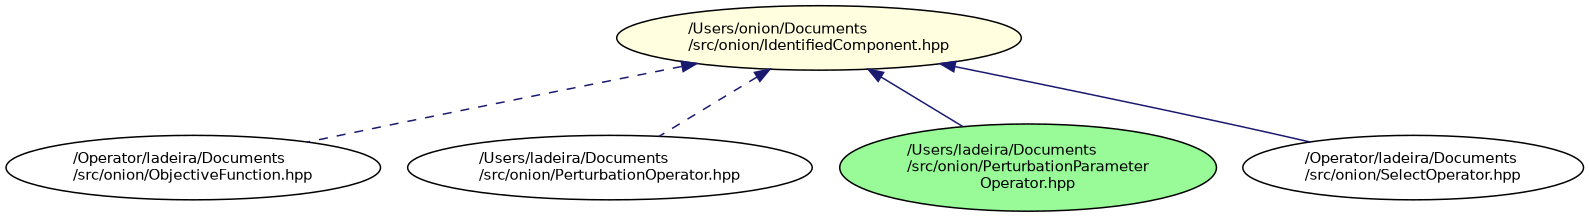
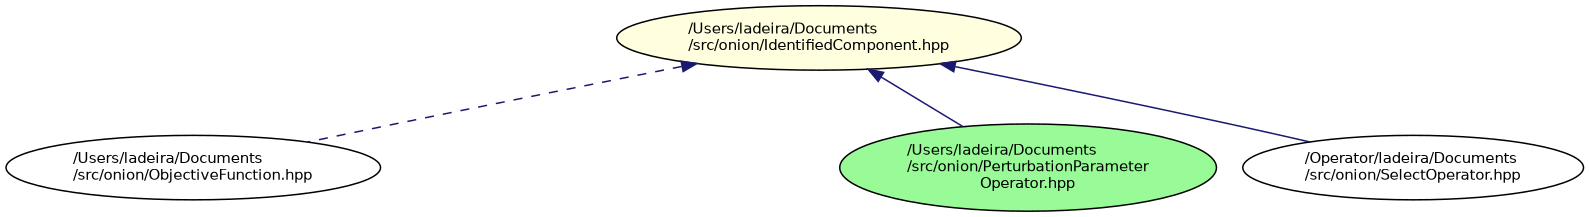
(819, 38) -> (819, 38)
(193, 168) -> (193, 168)
(610, 168) -> none
